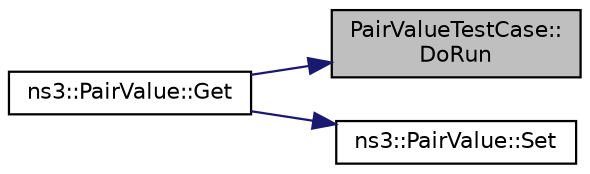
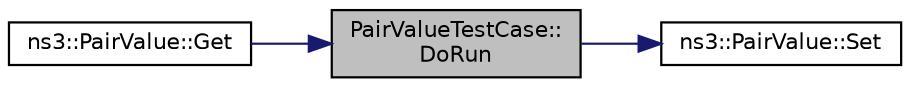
(282, 116) -> (610, 44)
